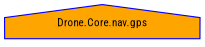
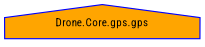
(102, 23) -> (102, 23)
